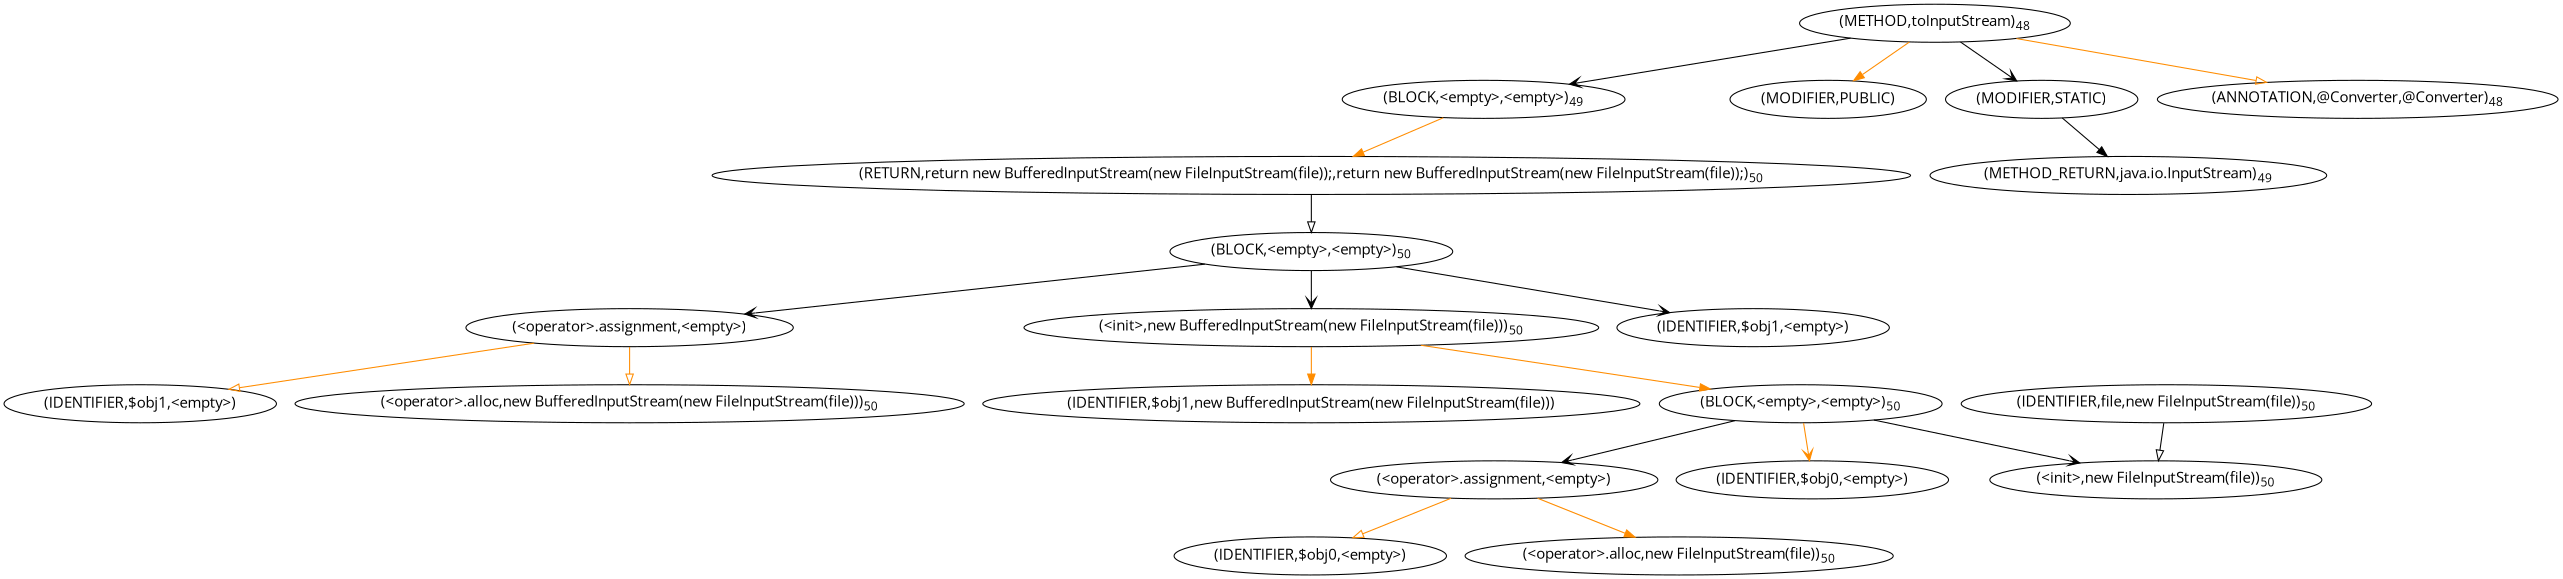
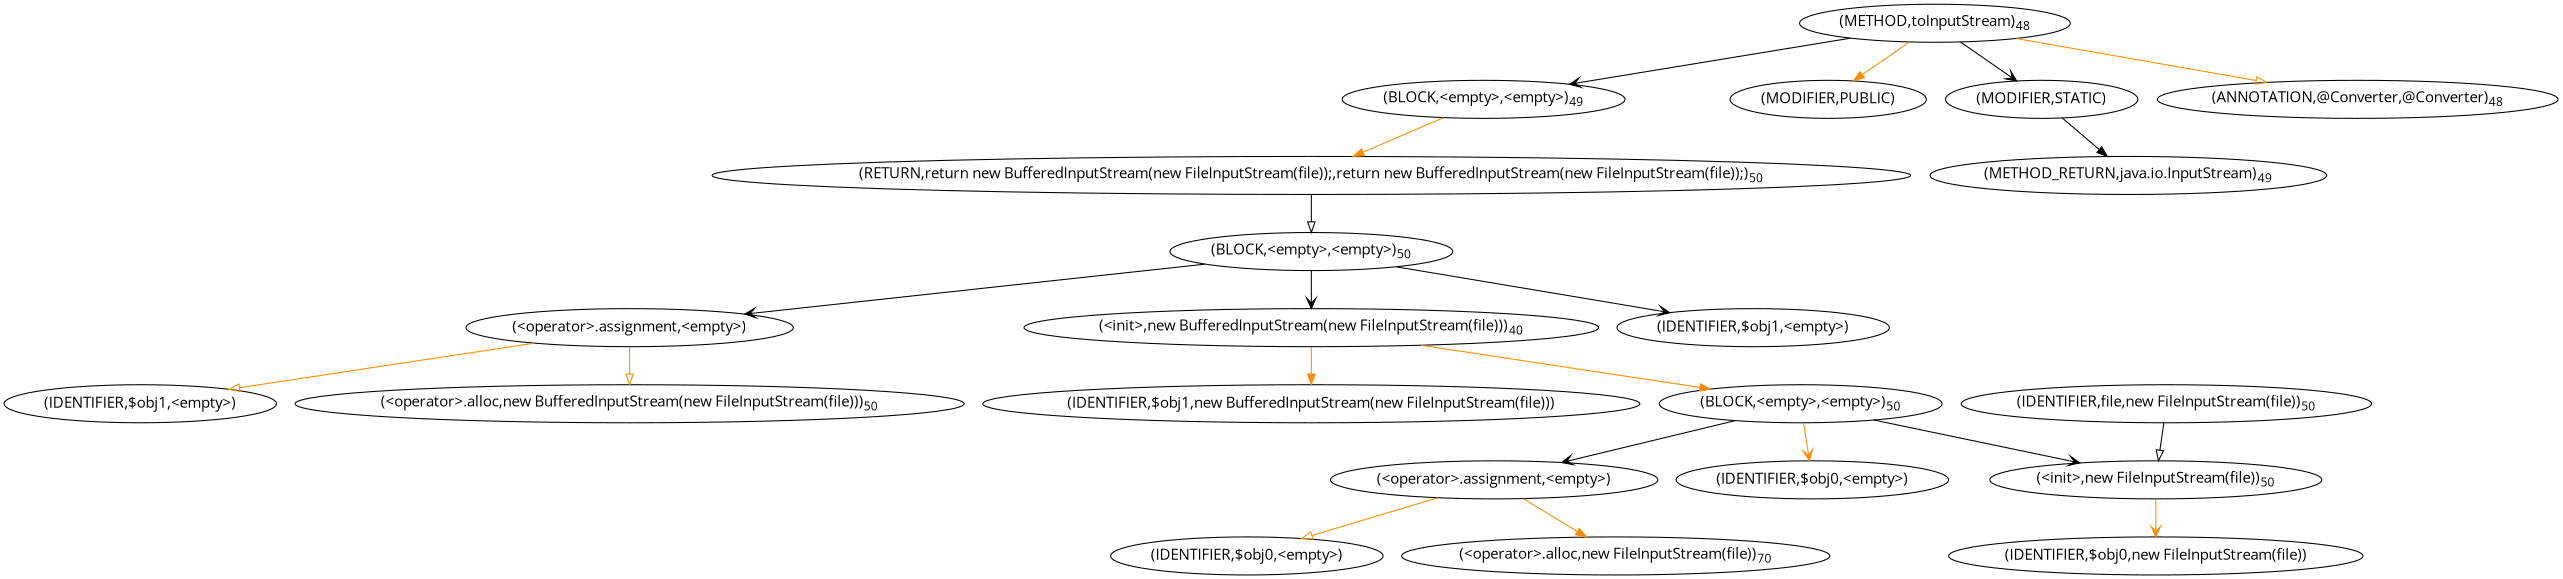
(1516, 326) -> (1516, 326)
(1828, 554) -> (1765, 554)
none -> (2156, 556)
